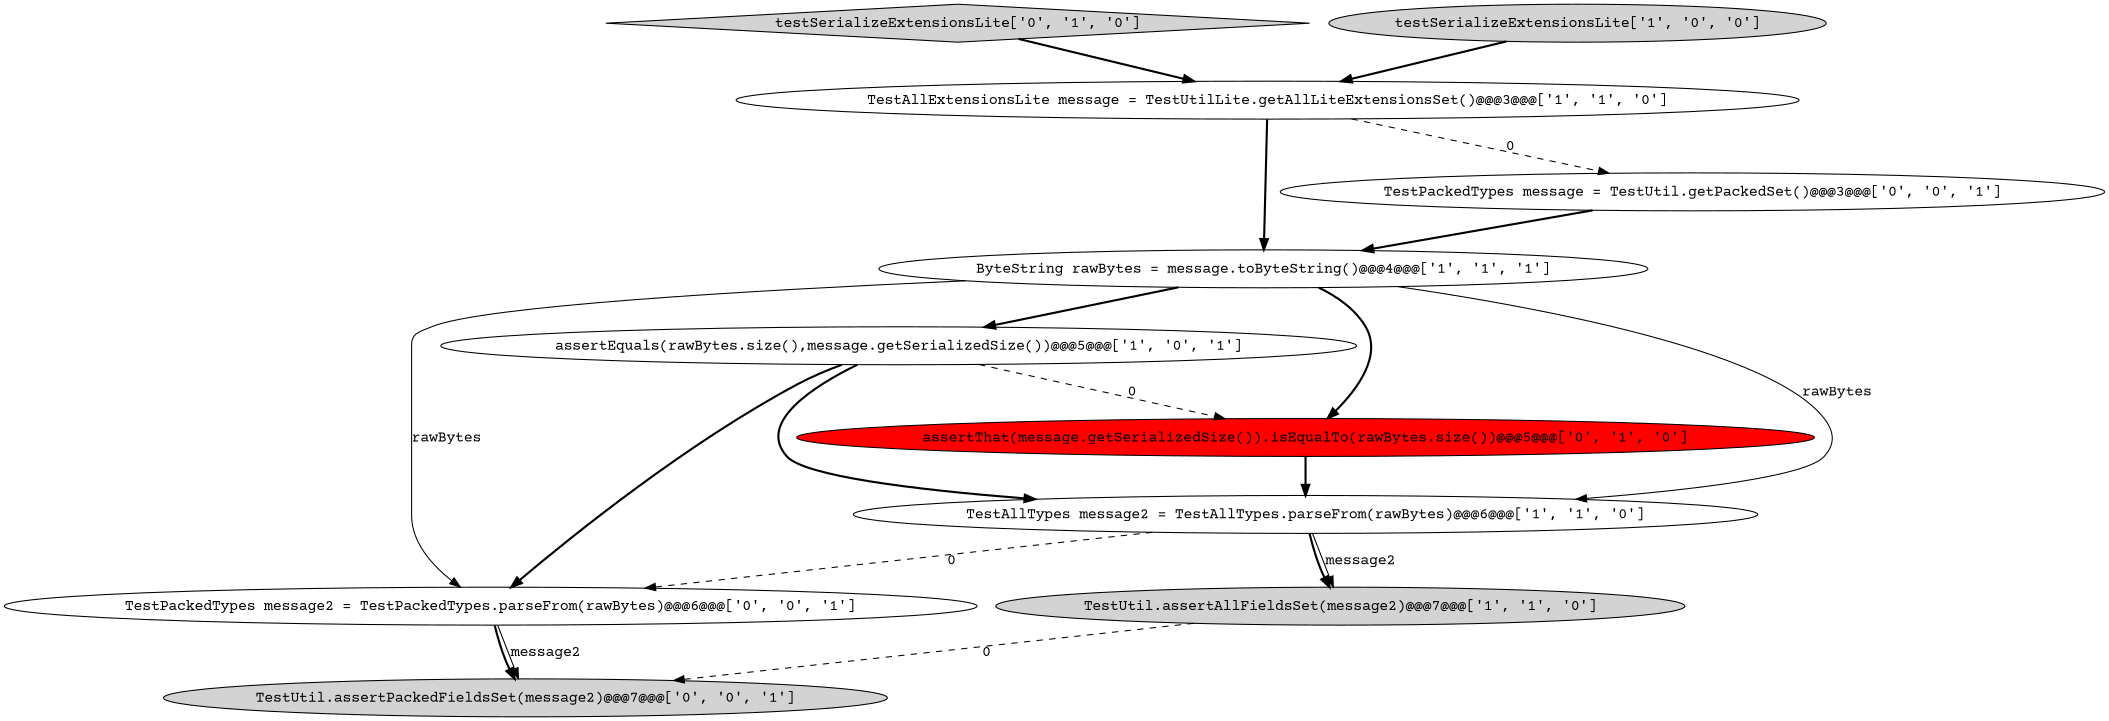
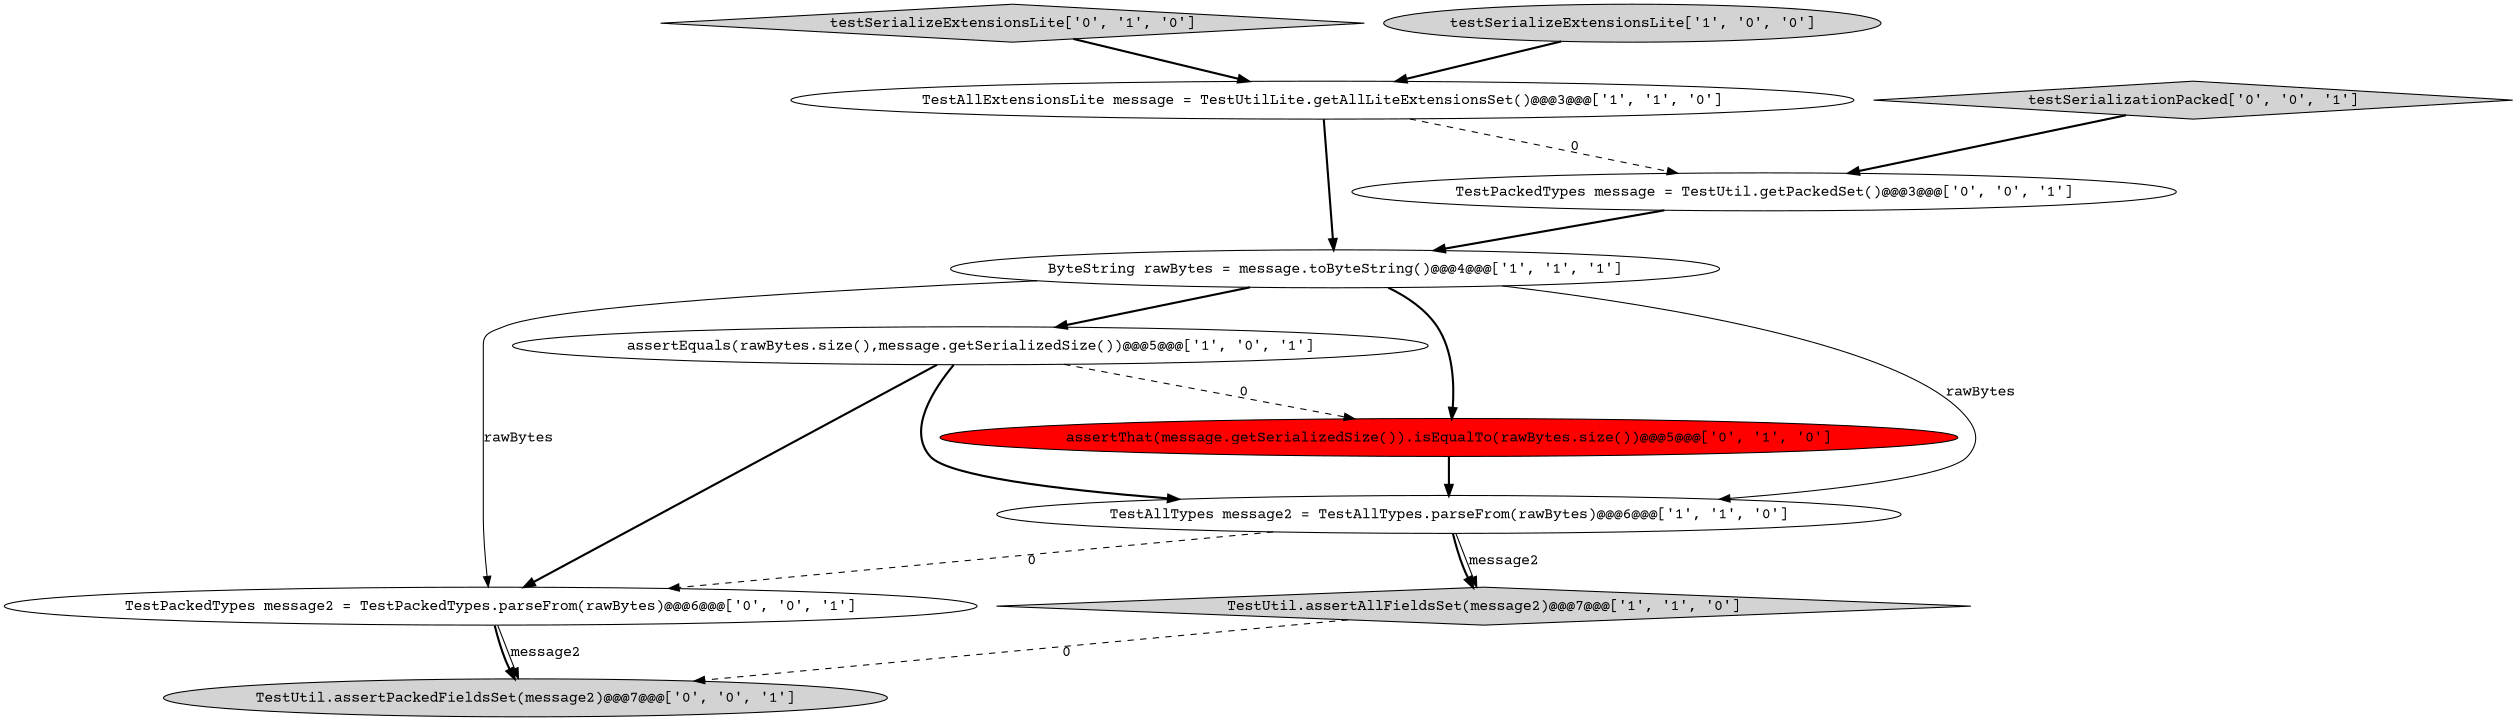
none -> (2193, 100)
(1340, 606) -> (1484, 606)
